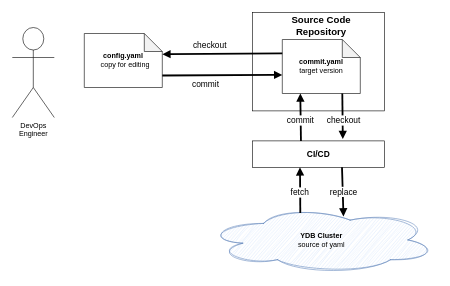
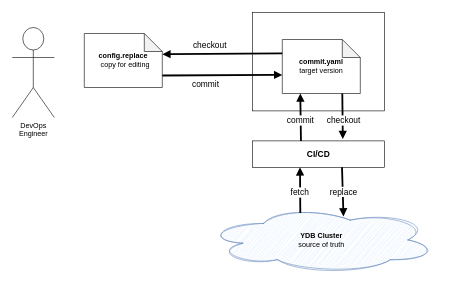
(321, 26) -> none
(123, 60) -> (123, 60)
(322, 240) -> (322, 240)
